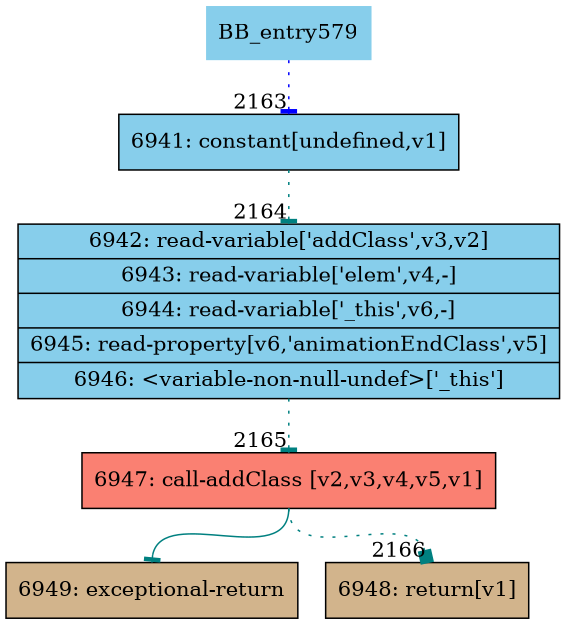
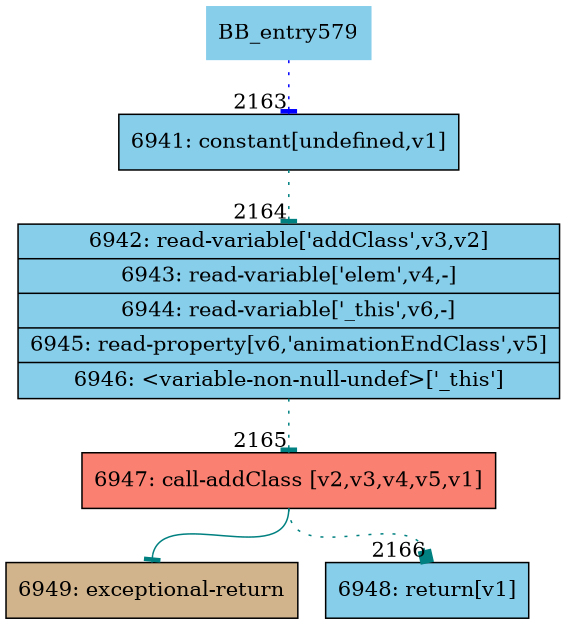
(427, 590) -> (427, 590)
